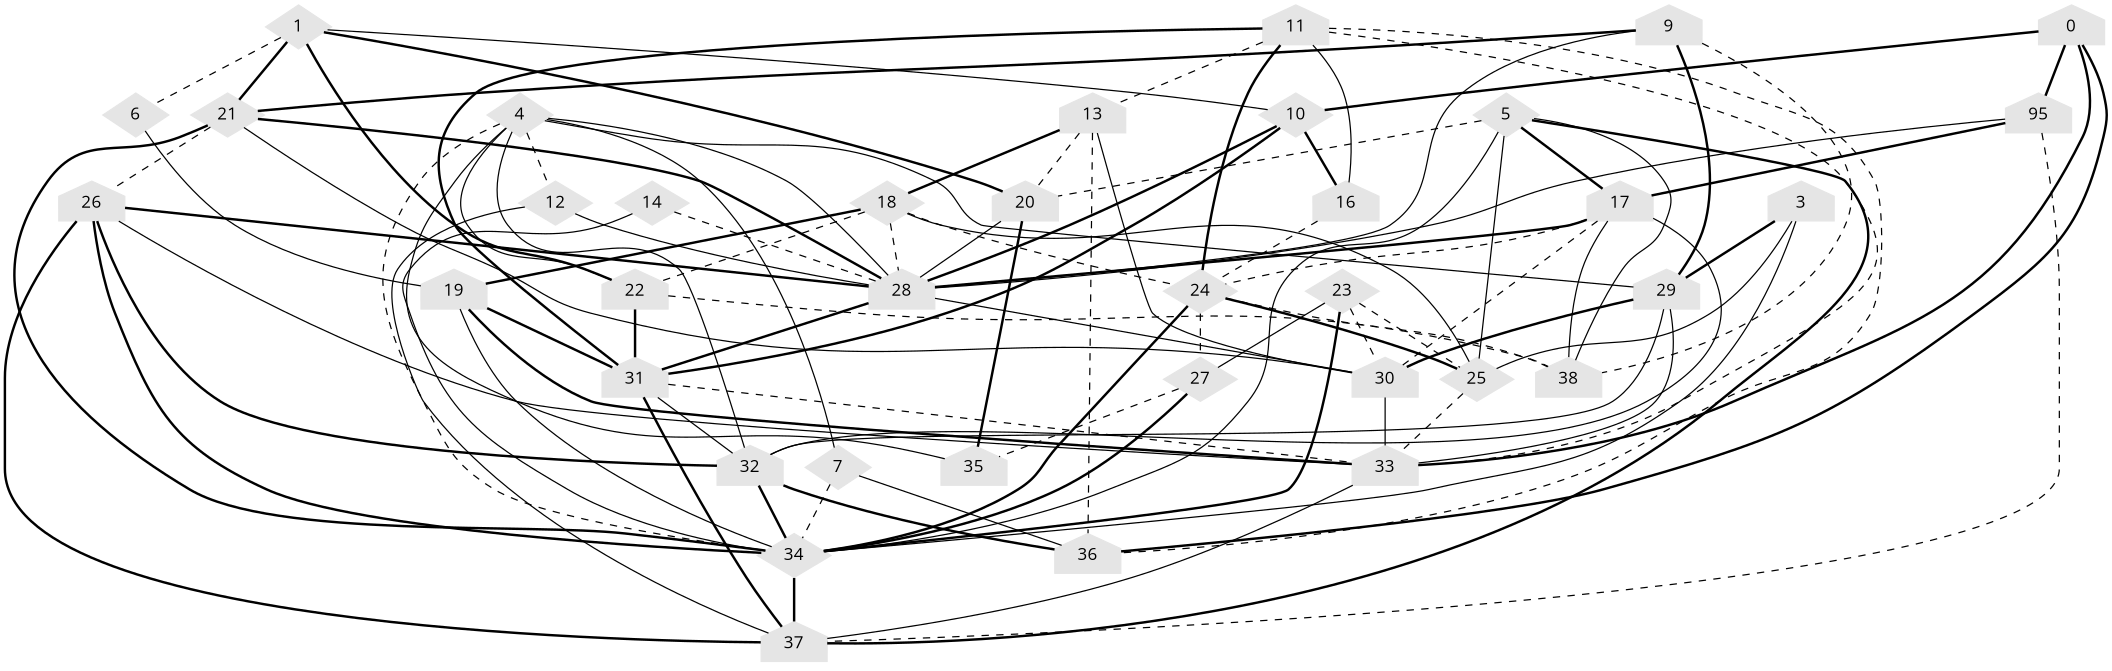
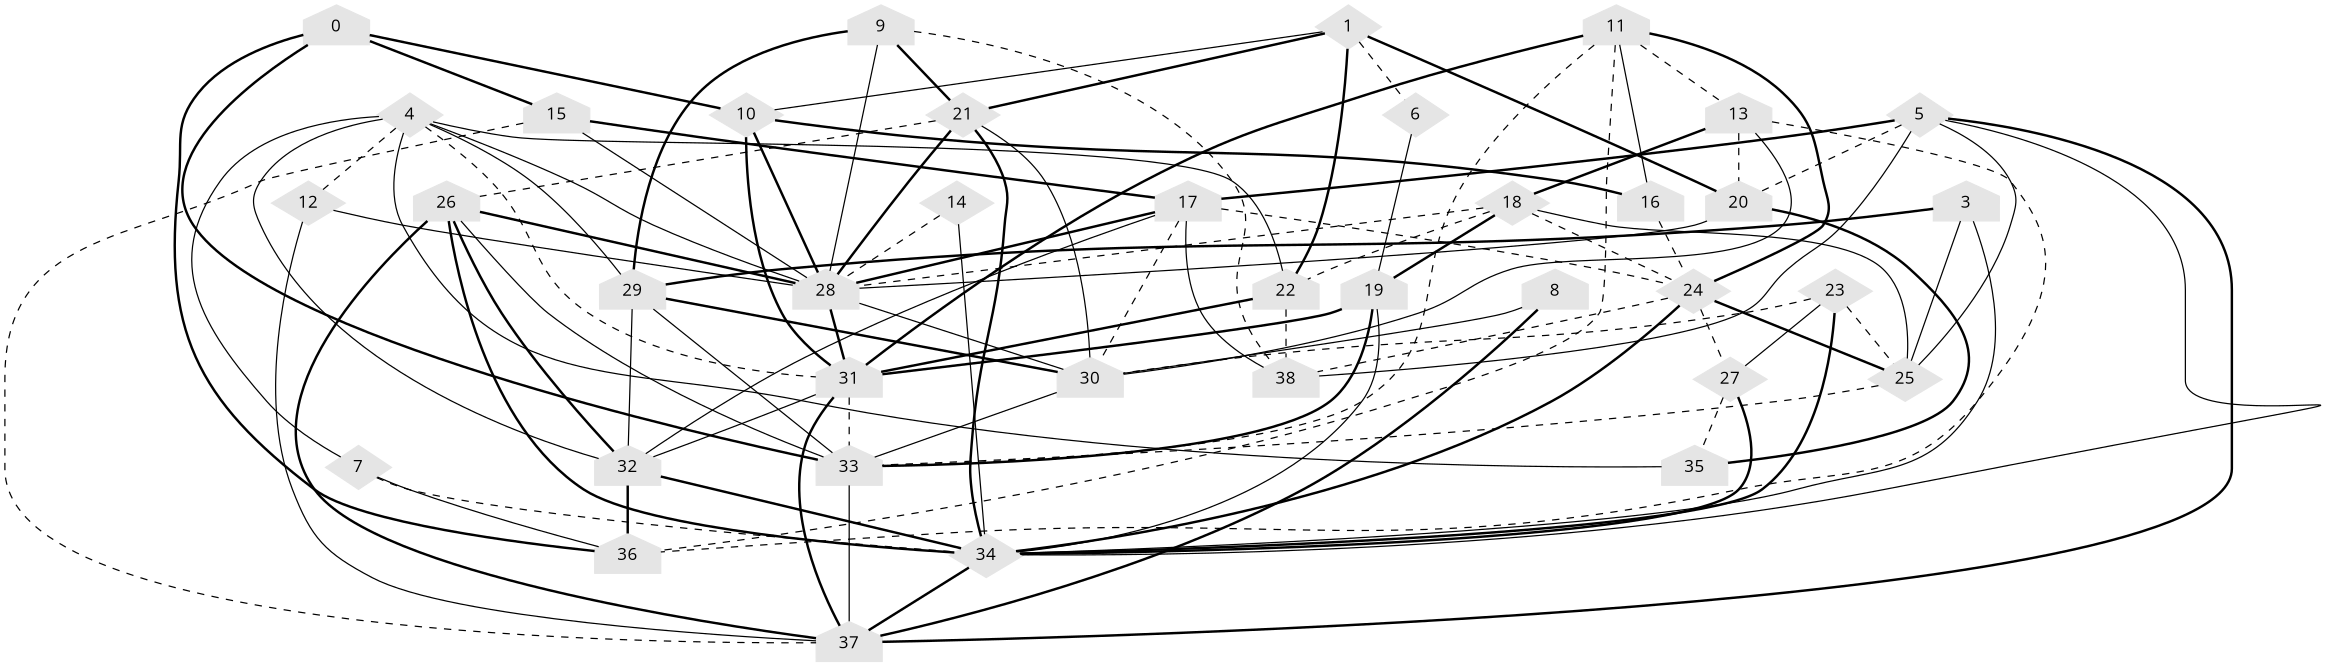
(2039, 115) -> (557, 115)
none -> (1555, 291)
(446, 443) -> (584, 309)
